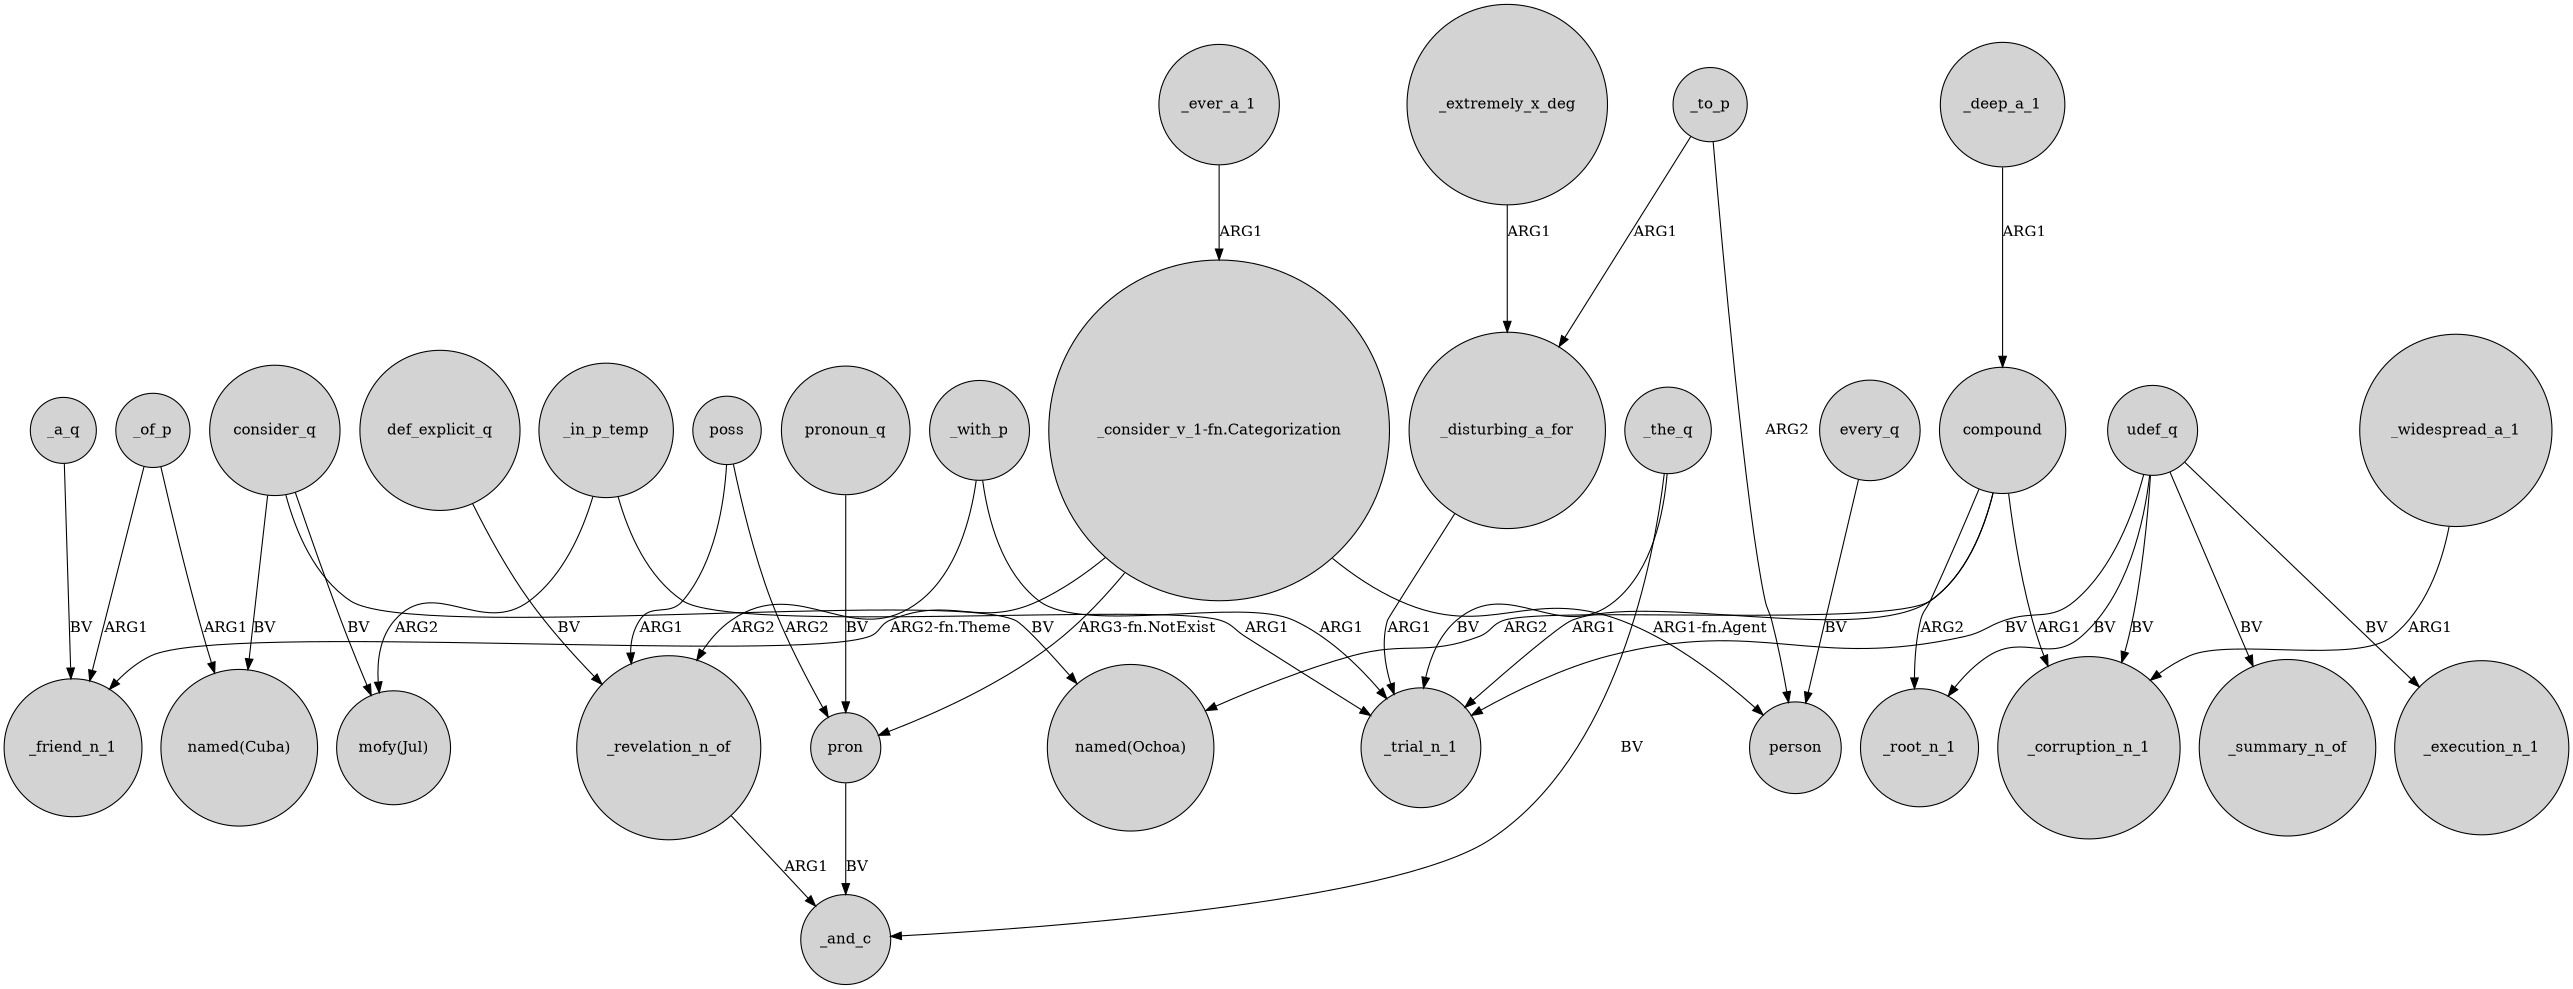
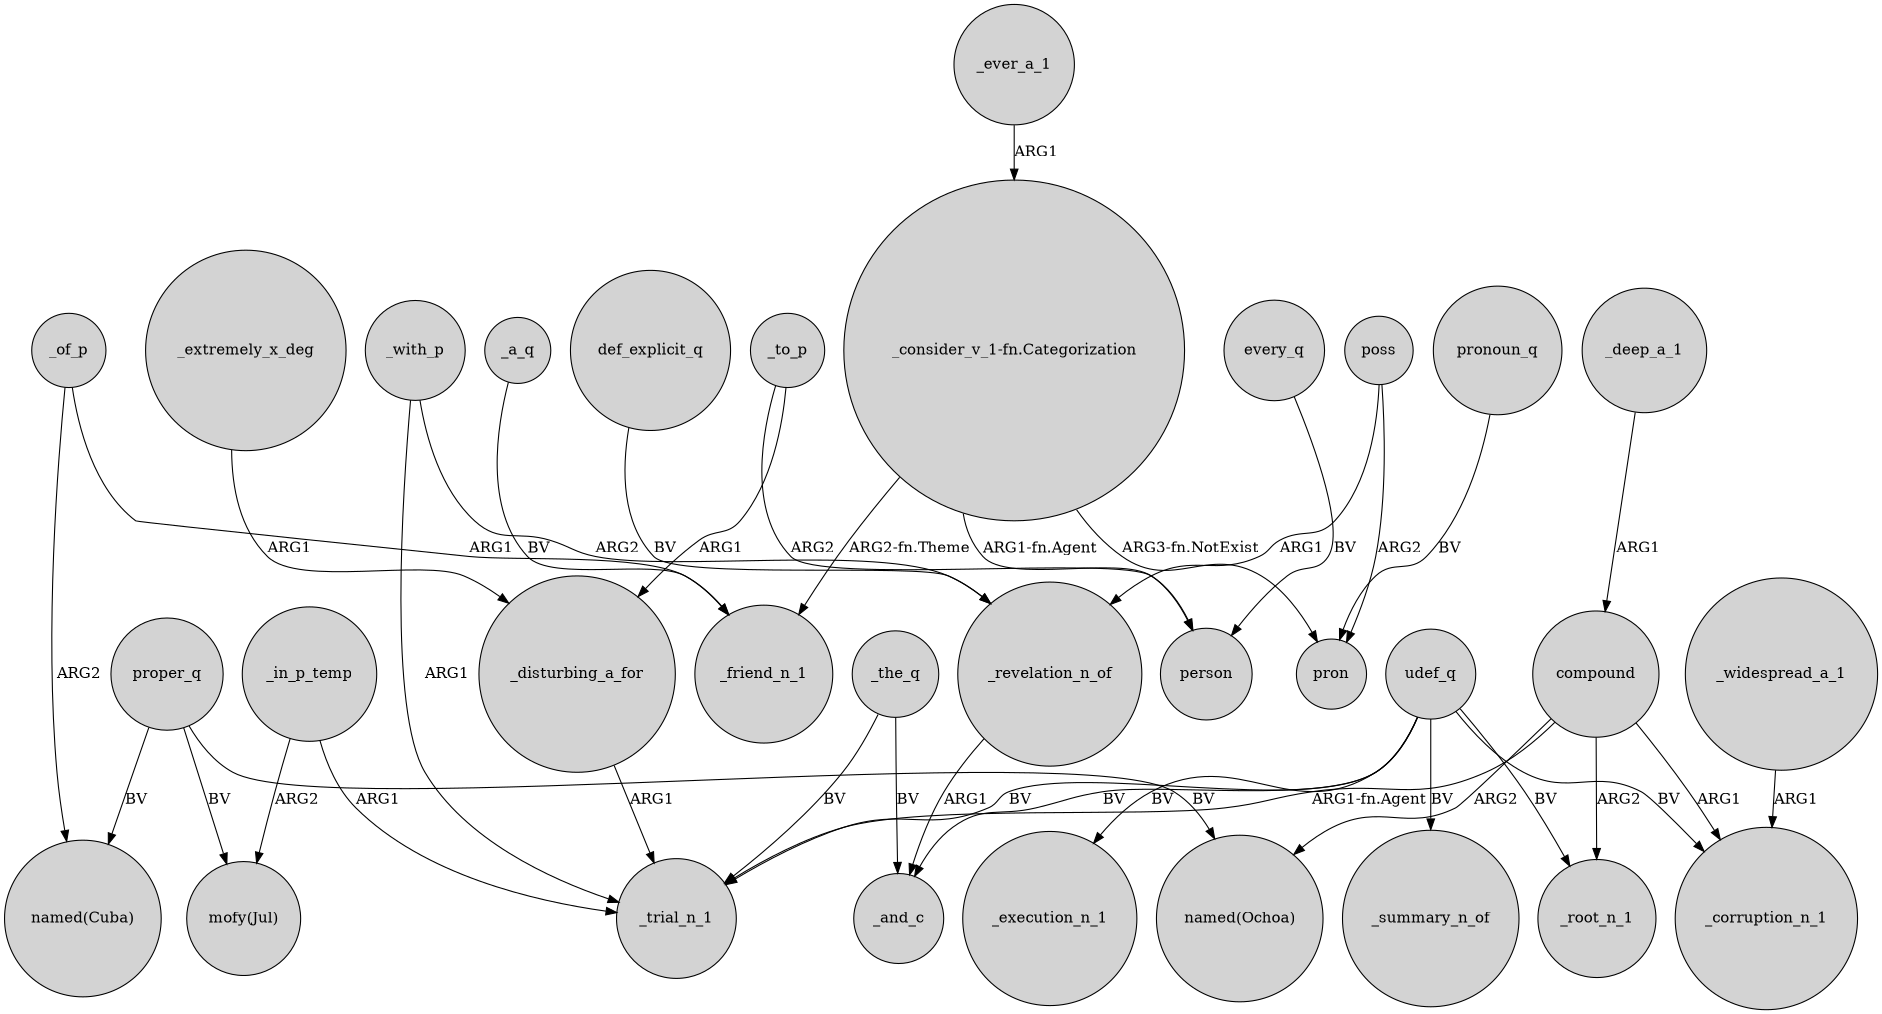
(275, 430) -> (167, 674)
(226, 628) -> (79, 674)
(1594, 628) -> (1369, 800)
(846, 833) -> (1117, 791)
